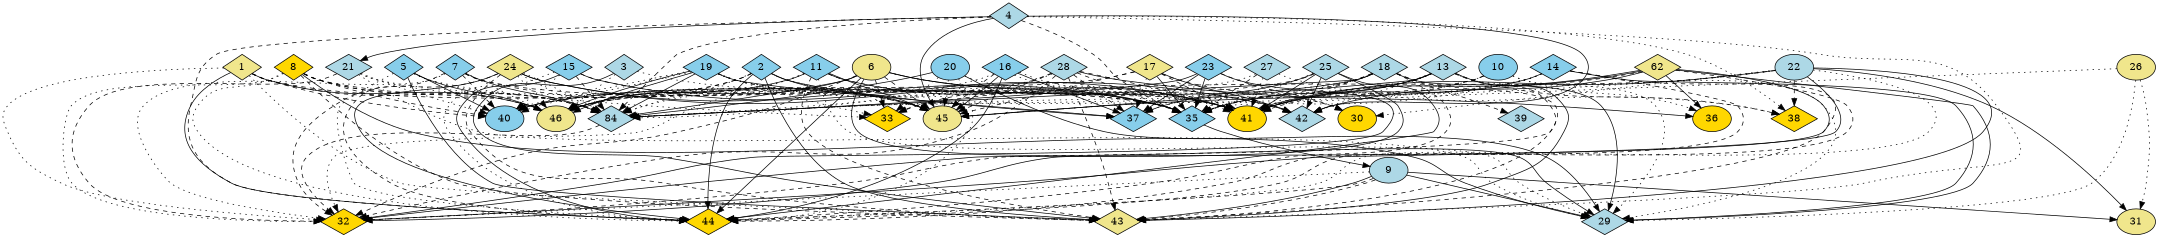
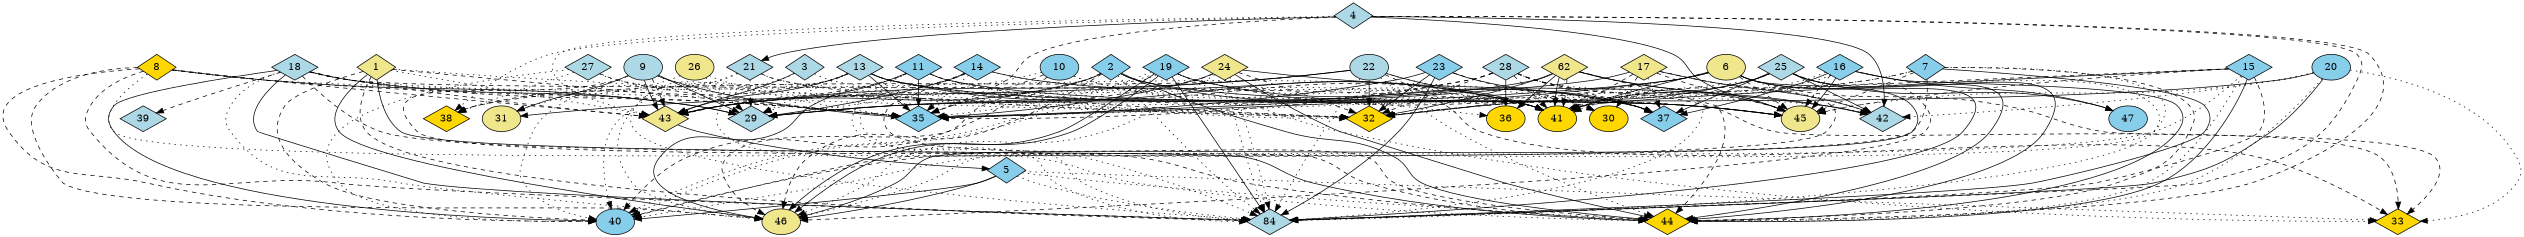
none -> (2128, 119)
(393, 133) -> (1811, 87)
(1283, 148) -> (773, 103)
(722, 203) -> (768, 146)
